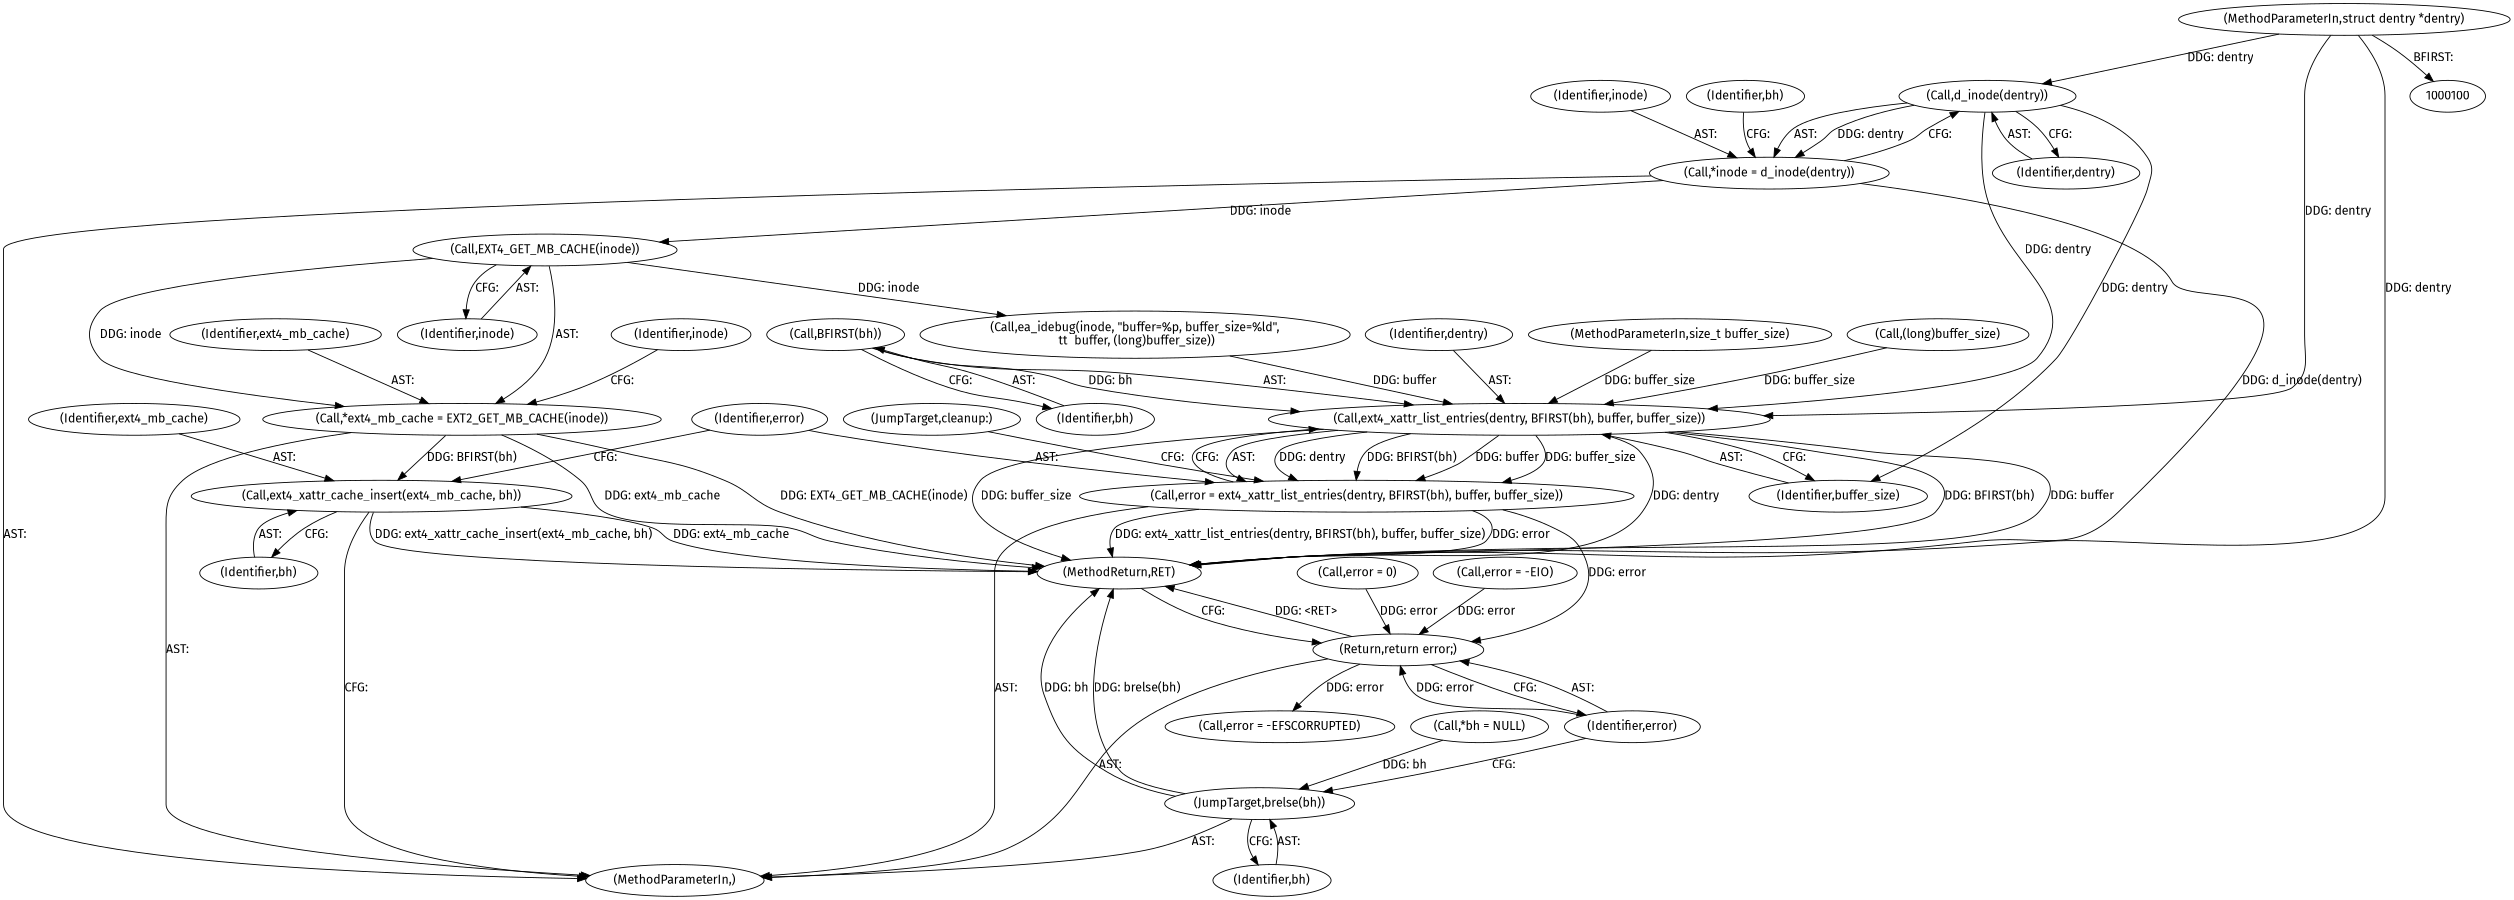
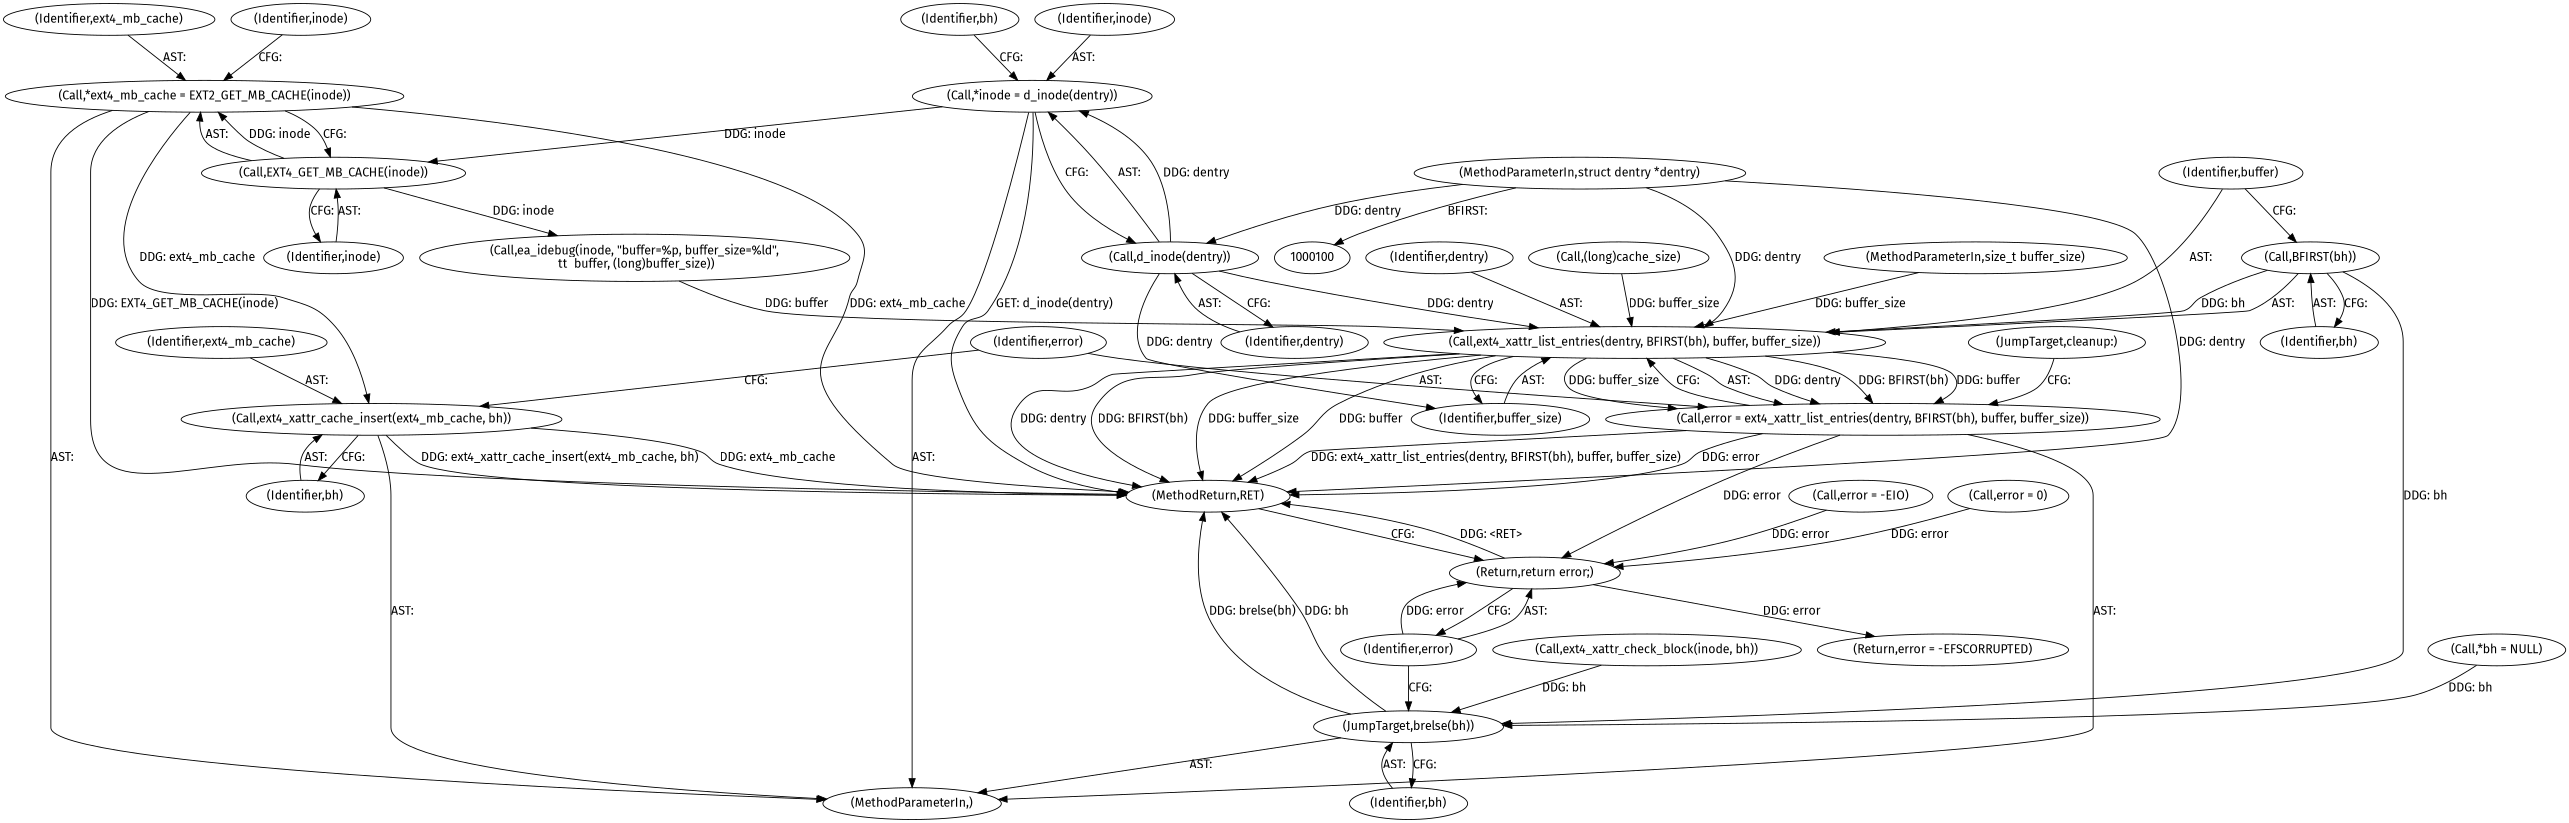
none -> (311, 125)
none -> (2231, 173)
(1938, 335) -> (1619, 258)
(2302, 381) -> (1055, 304)
(472, 458) -> (198, 258)
none -> (1647, 650)
(358, 688) -> (404, 611)
none -> (2162, 693)
(1280, 727) -> (1943, 650)
(1066, 805) -> none
